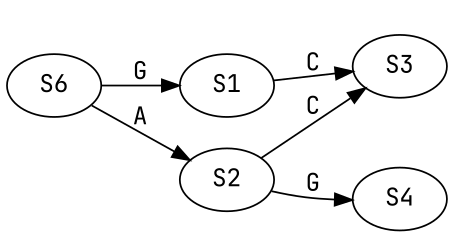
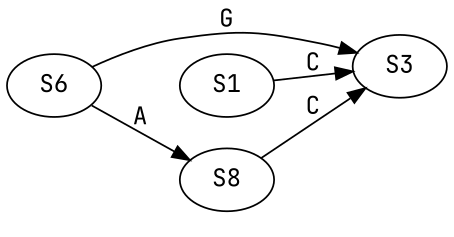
(132, 86) -> (214, 34)
(227, 180) -> (227, 180)
(400, 199) -> none
